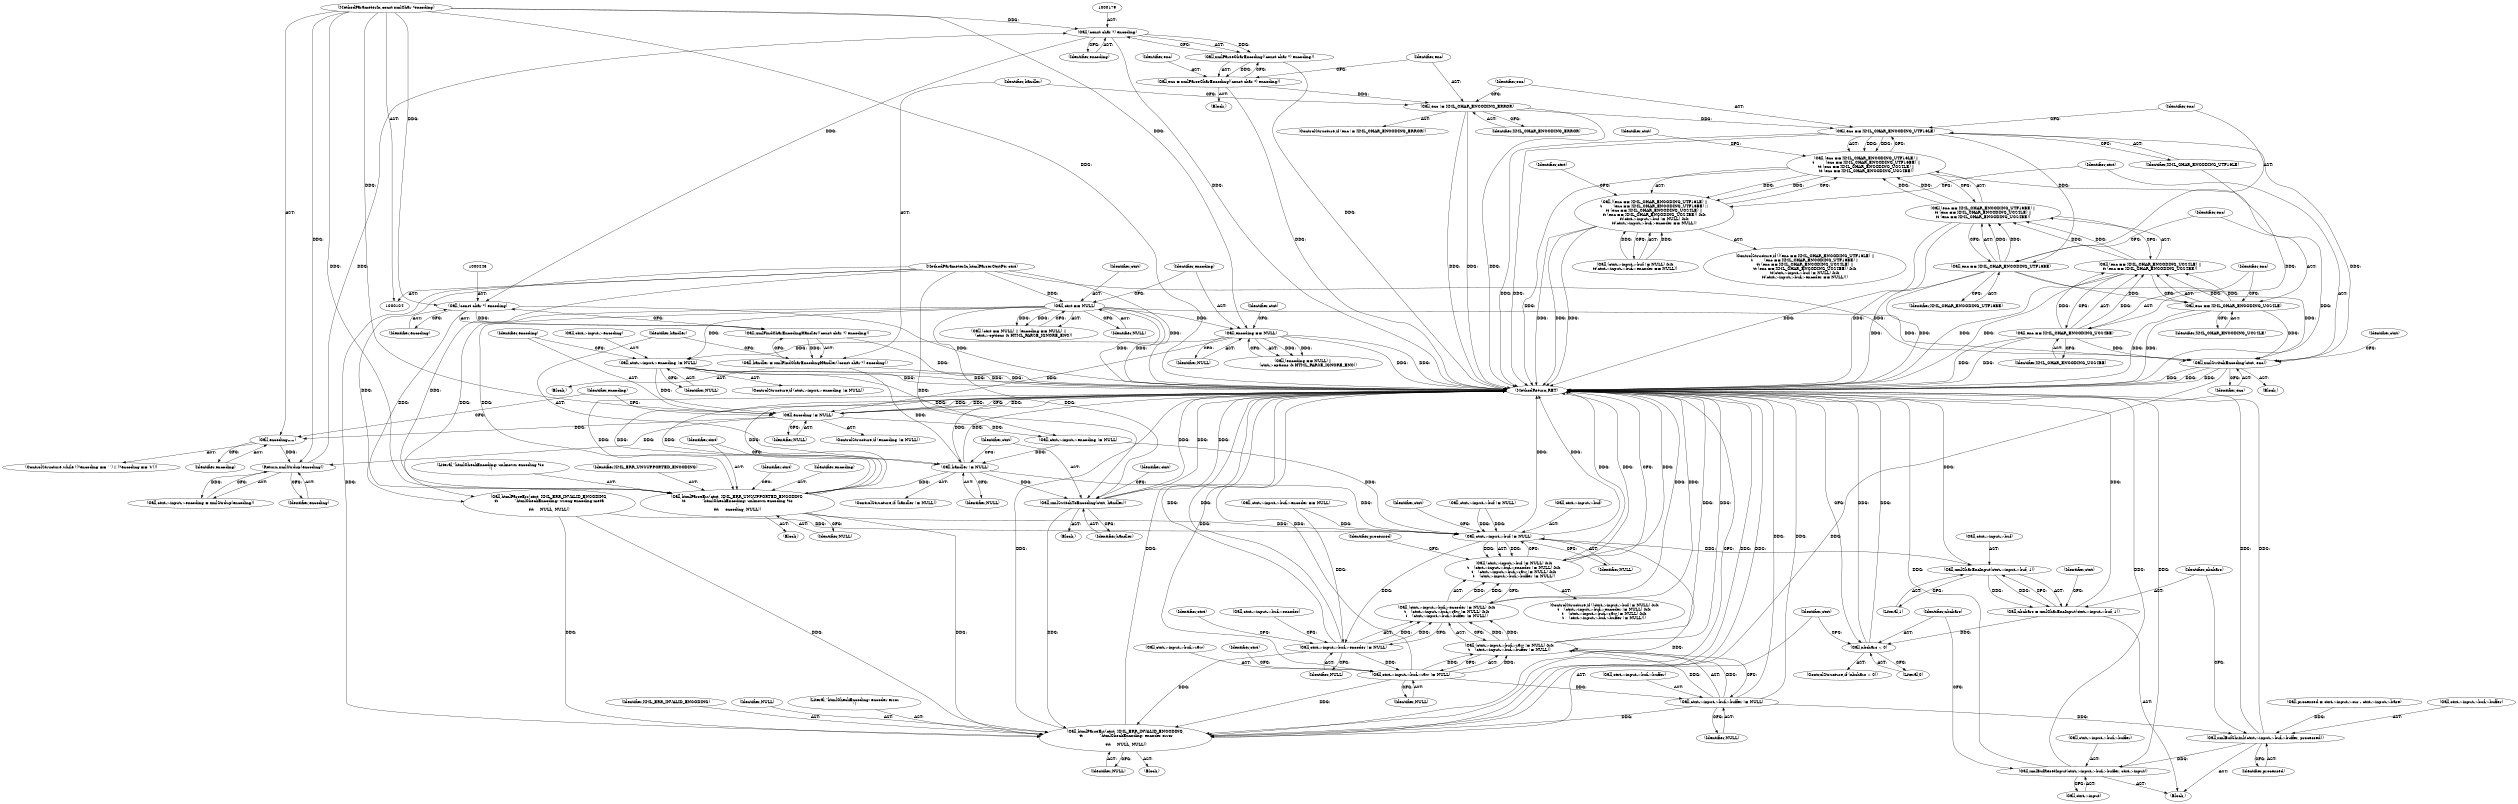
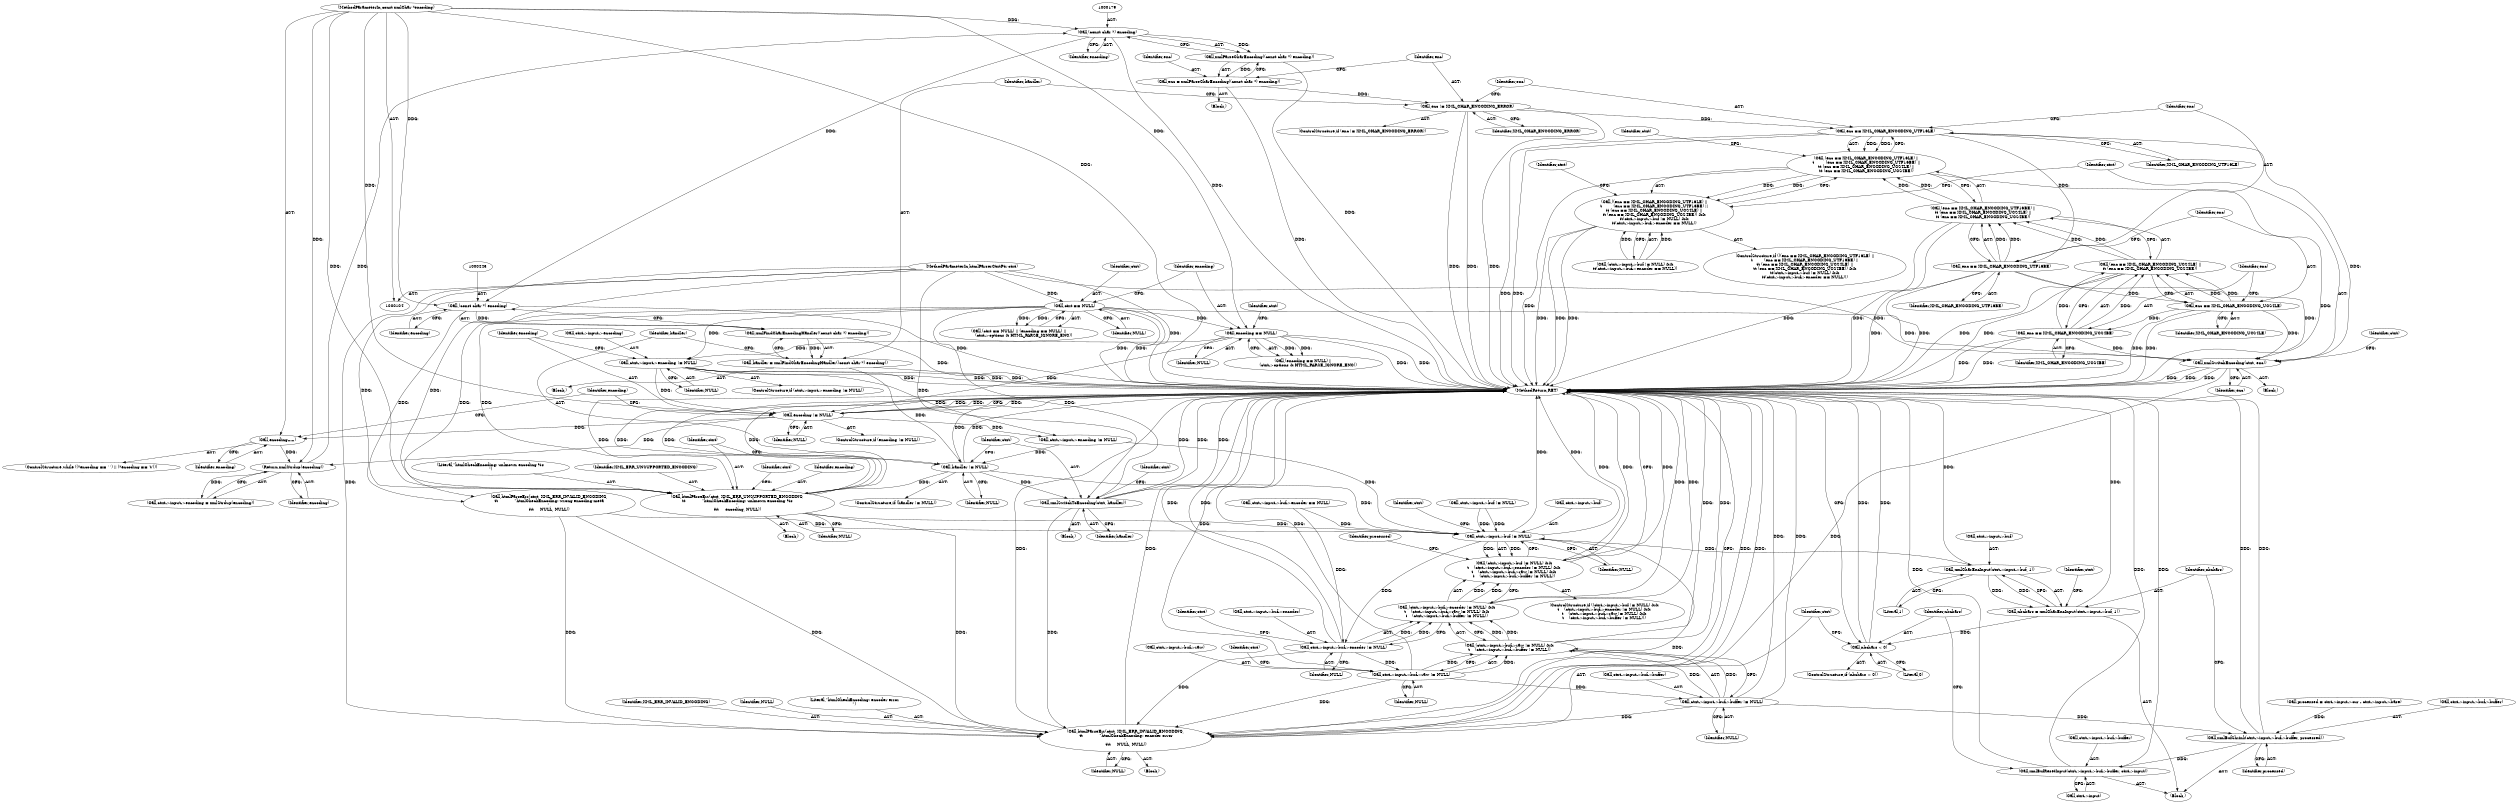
(2258, 290) -> (2145, 319)
(1312, 633) -> (1312, 633)
